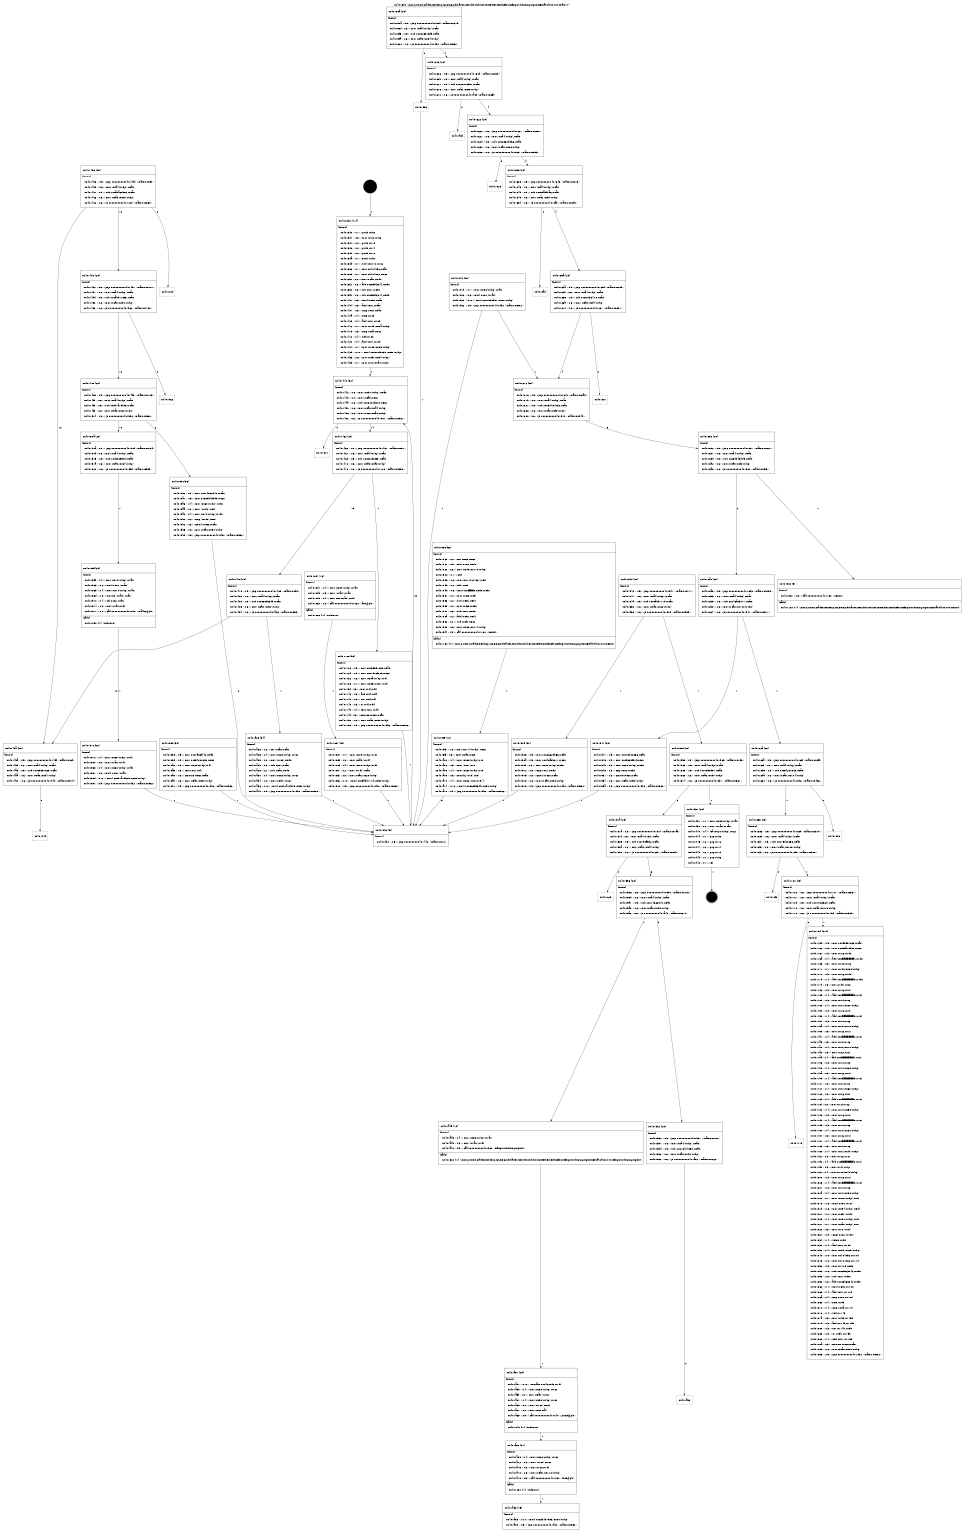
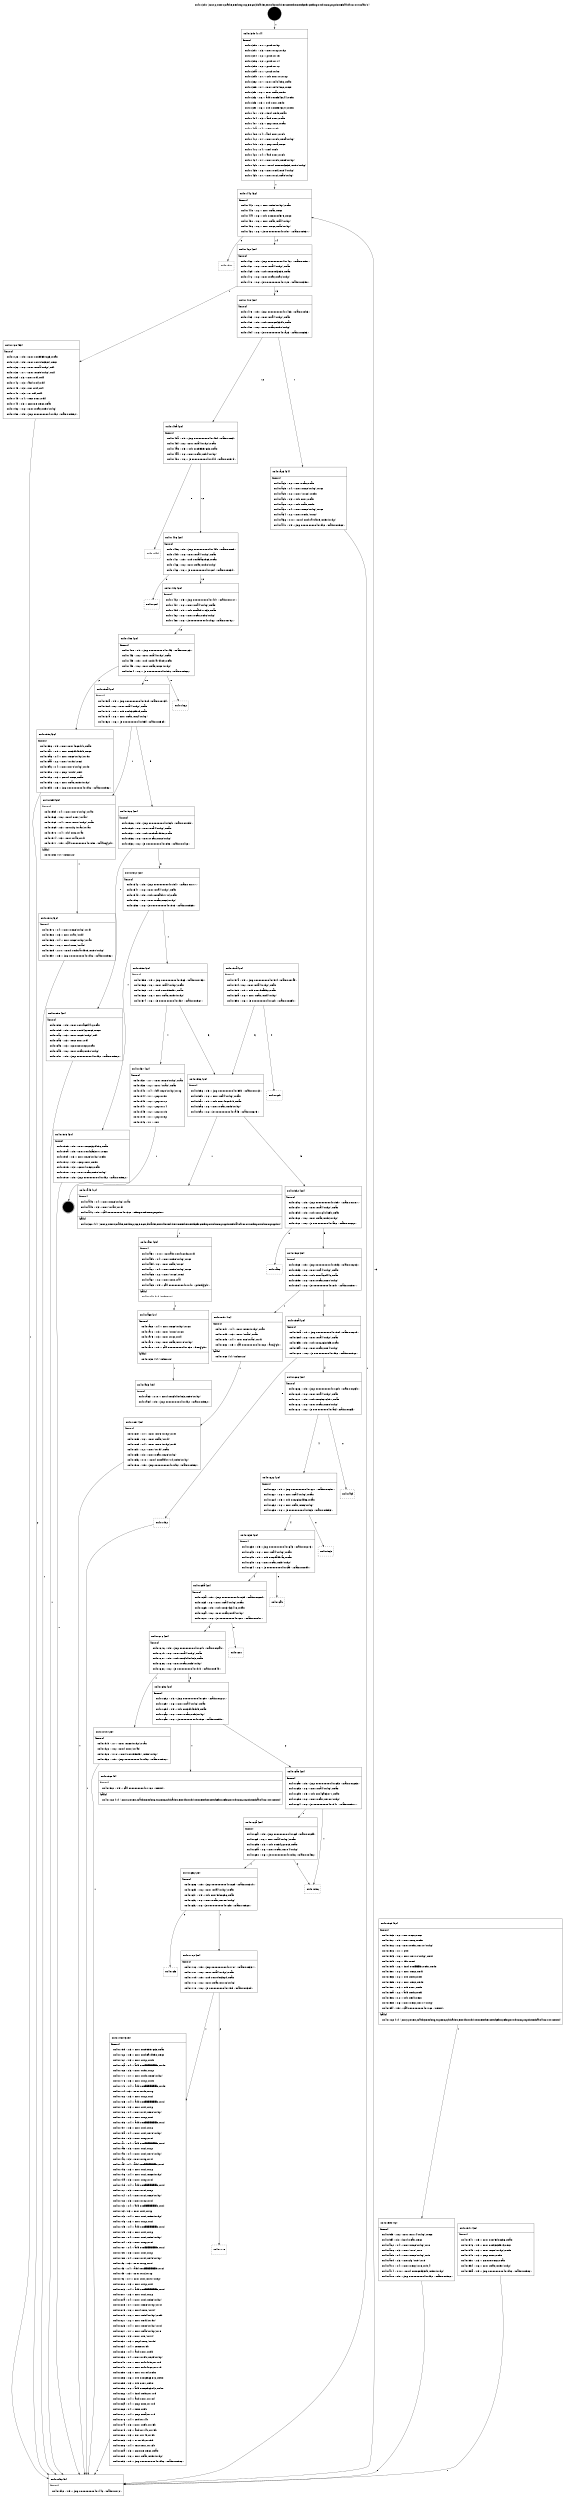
(517, 344) -> (143, 1698)
(147, 353) -> (173, 688)
(58, 471) -> (201, 498)
(723, 697) -> (320, 1846)
(677, 800) -> (197, 1039)
none -> (156, 828)
none -> (323, 1269)
none -> (103, 2456)
